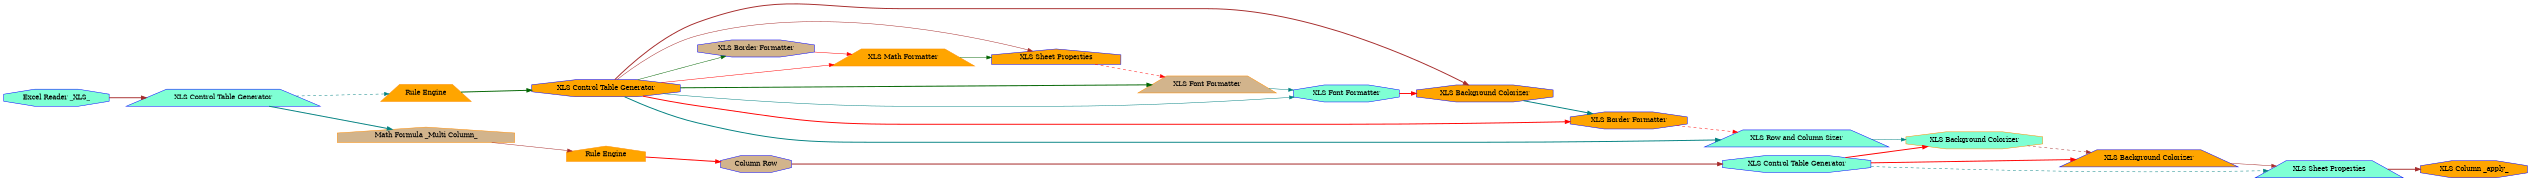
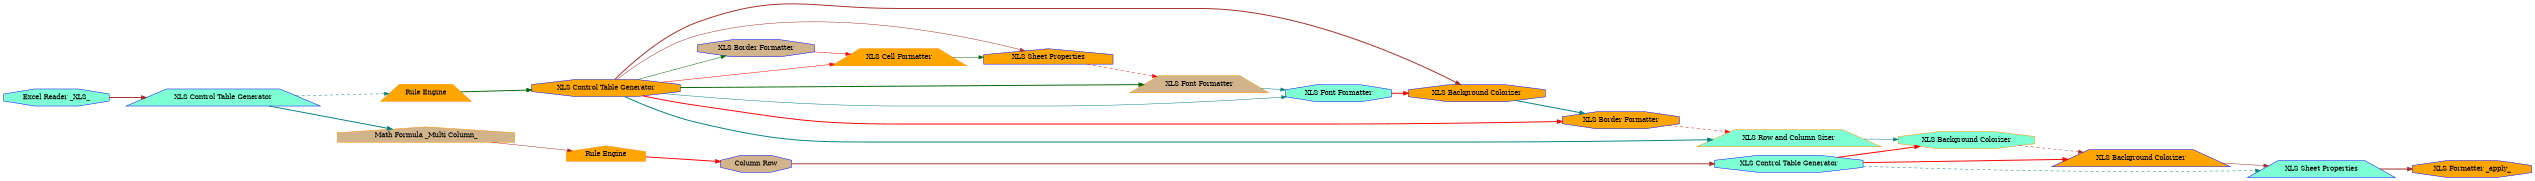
(903, 57) -> (899, 57)
(1797, 138) -> (1789, 138)
(2474, 169) -> (2472, 169)
